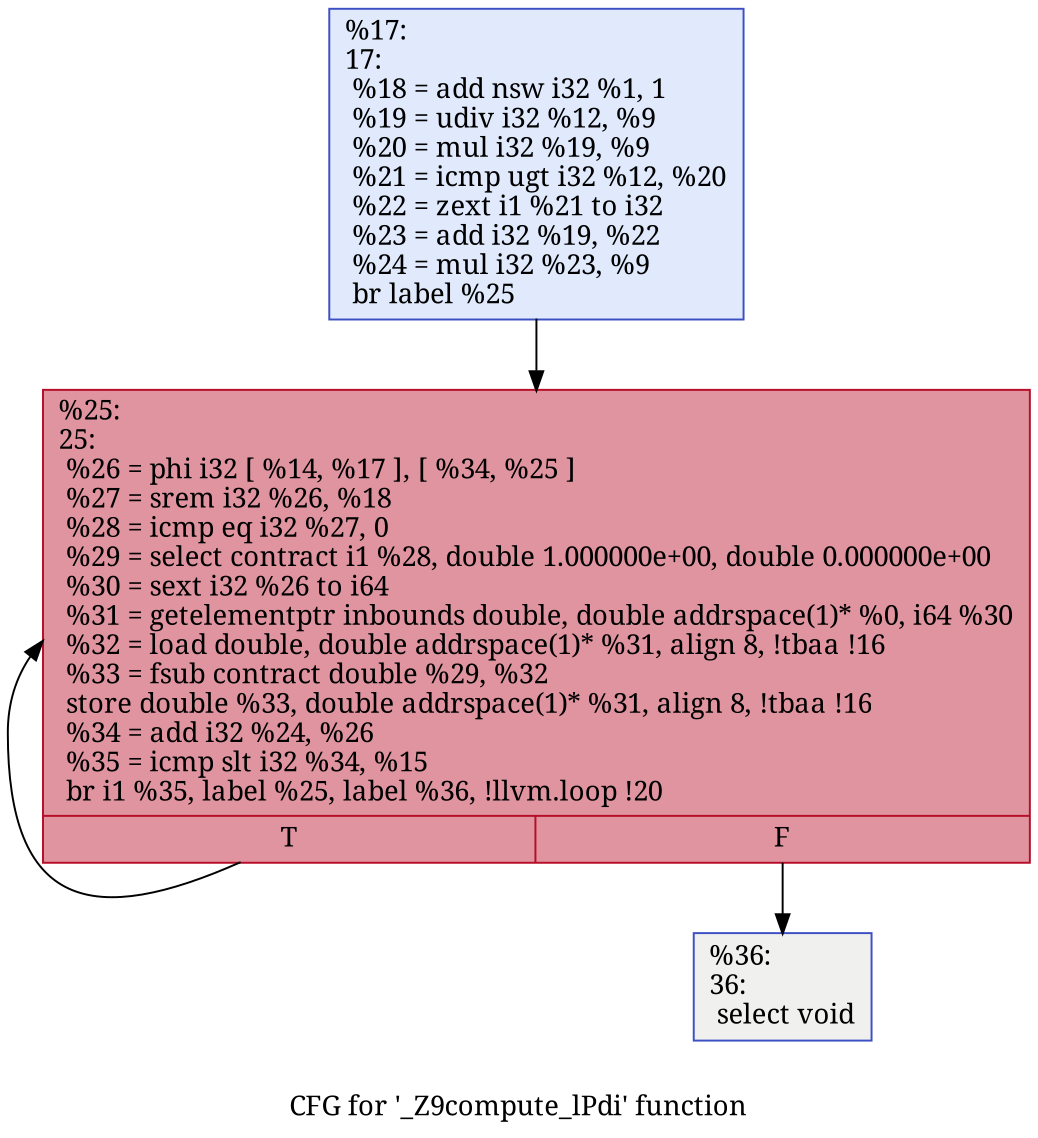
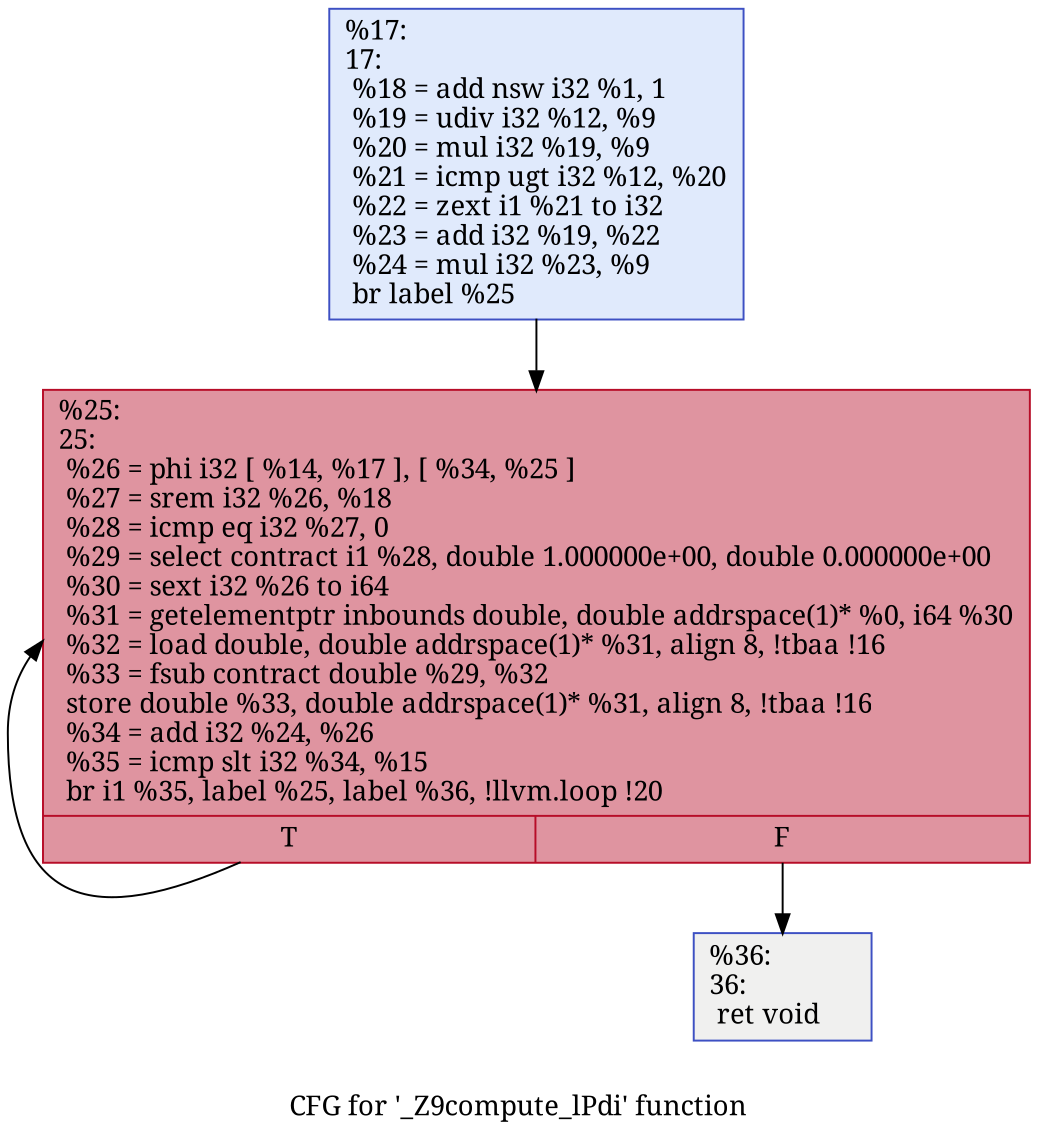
(783, 1015) -> (765, 1015)
